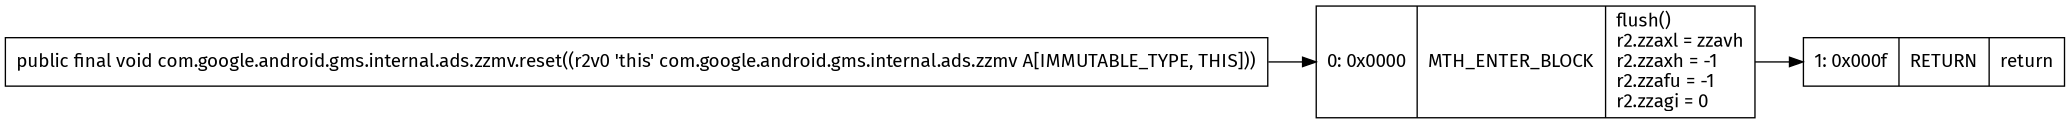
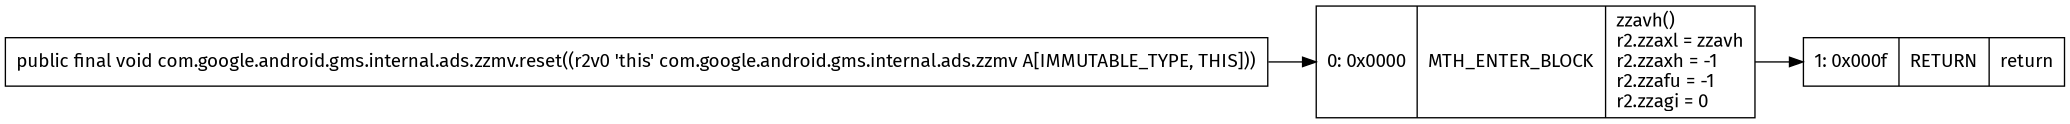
(1644, 21) -> (1646, 21)
